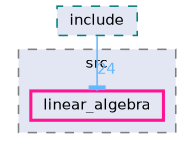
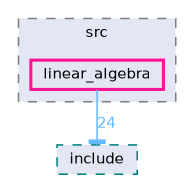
(97, 59) -> (97, 113)
